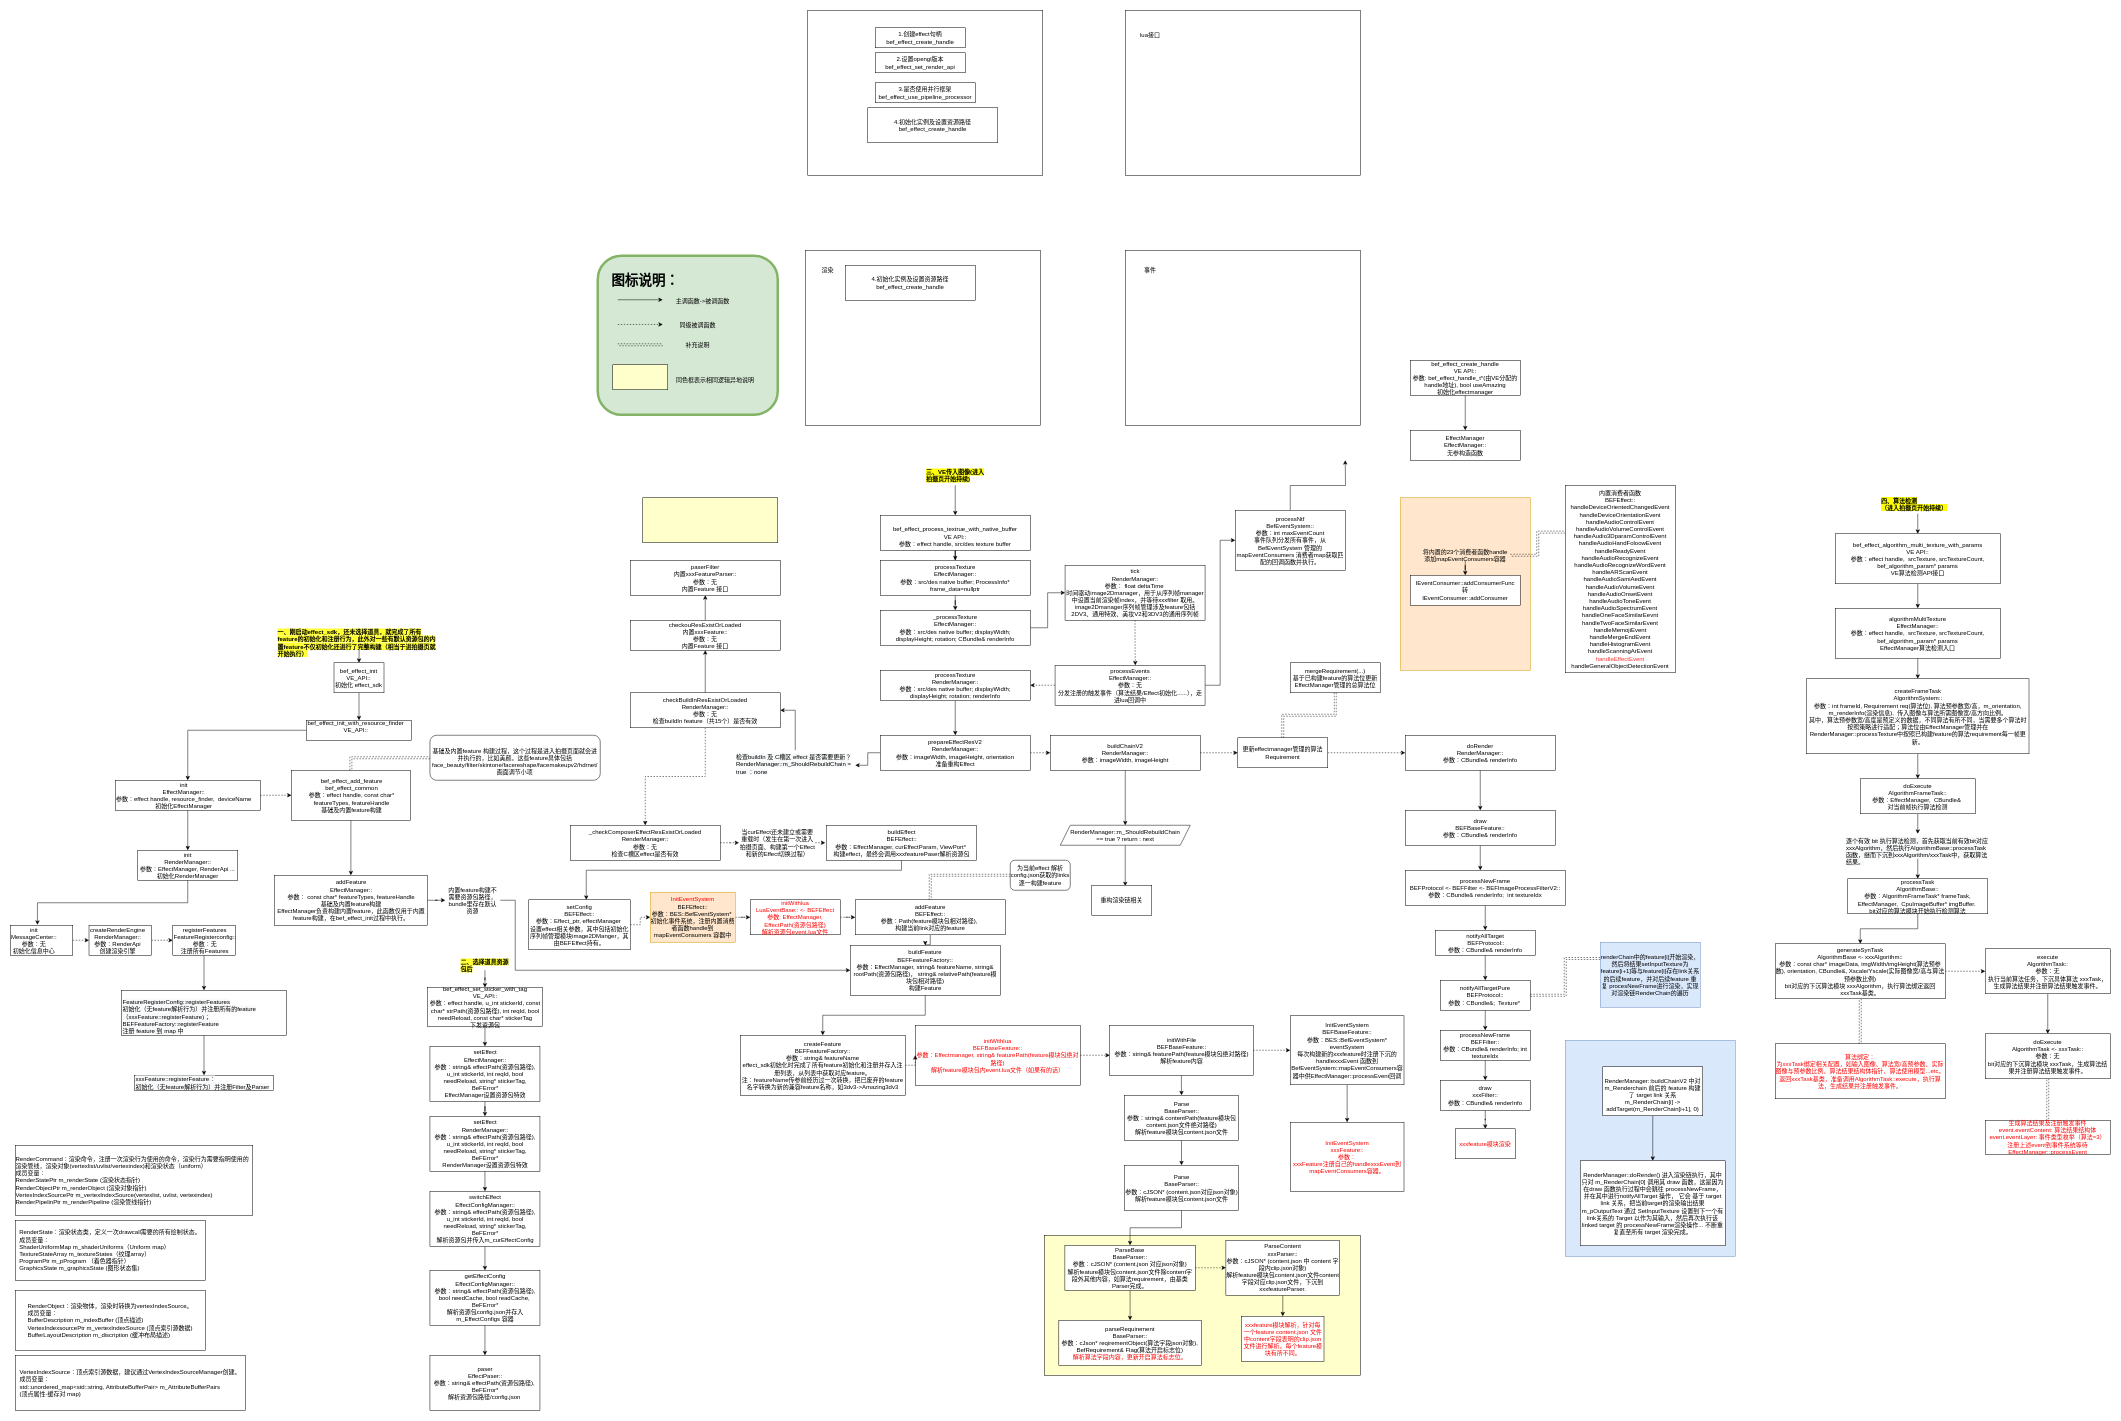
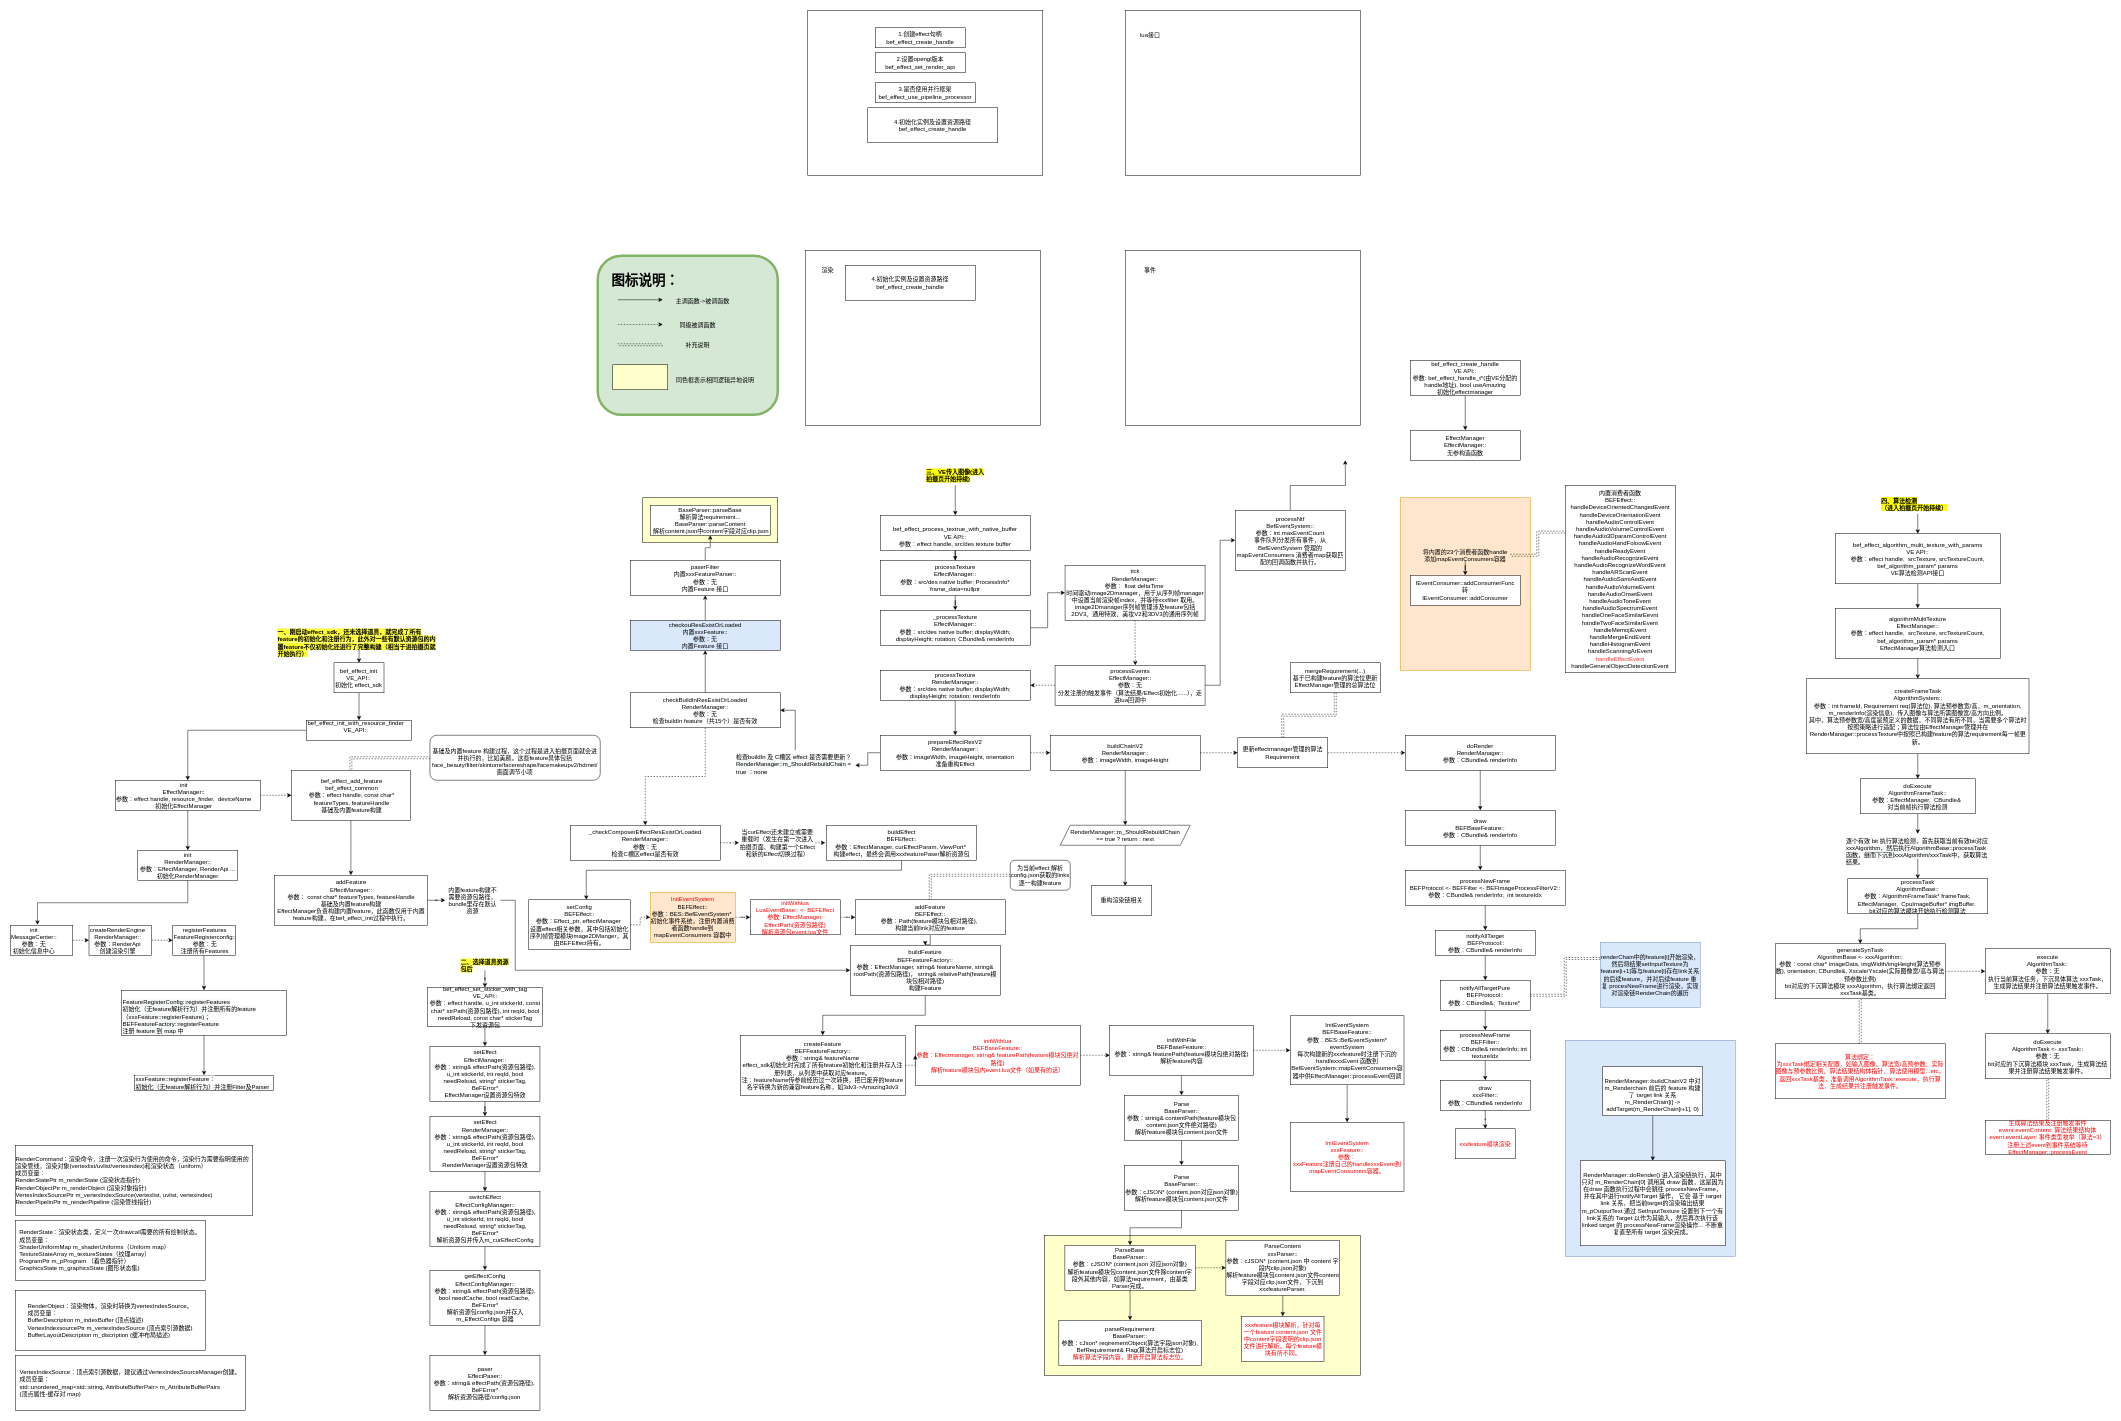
none -> (710, 520)
none -> (710, 539)
(705, 635) -> (705, 635)
